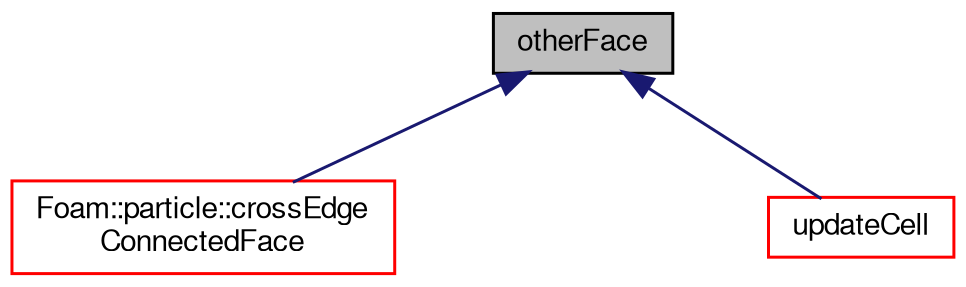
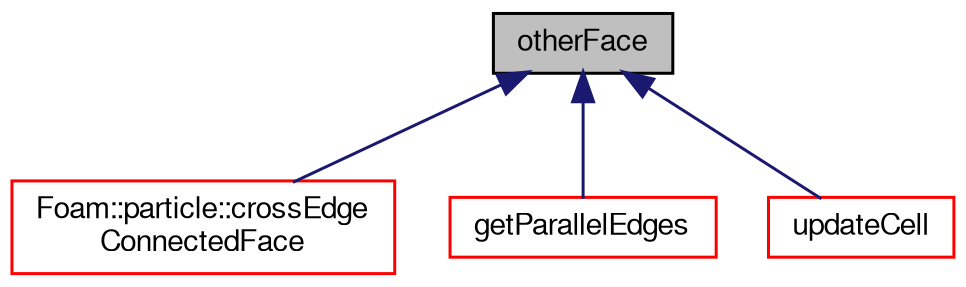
none -> (583, 227)
